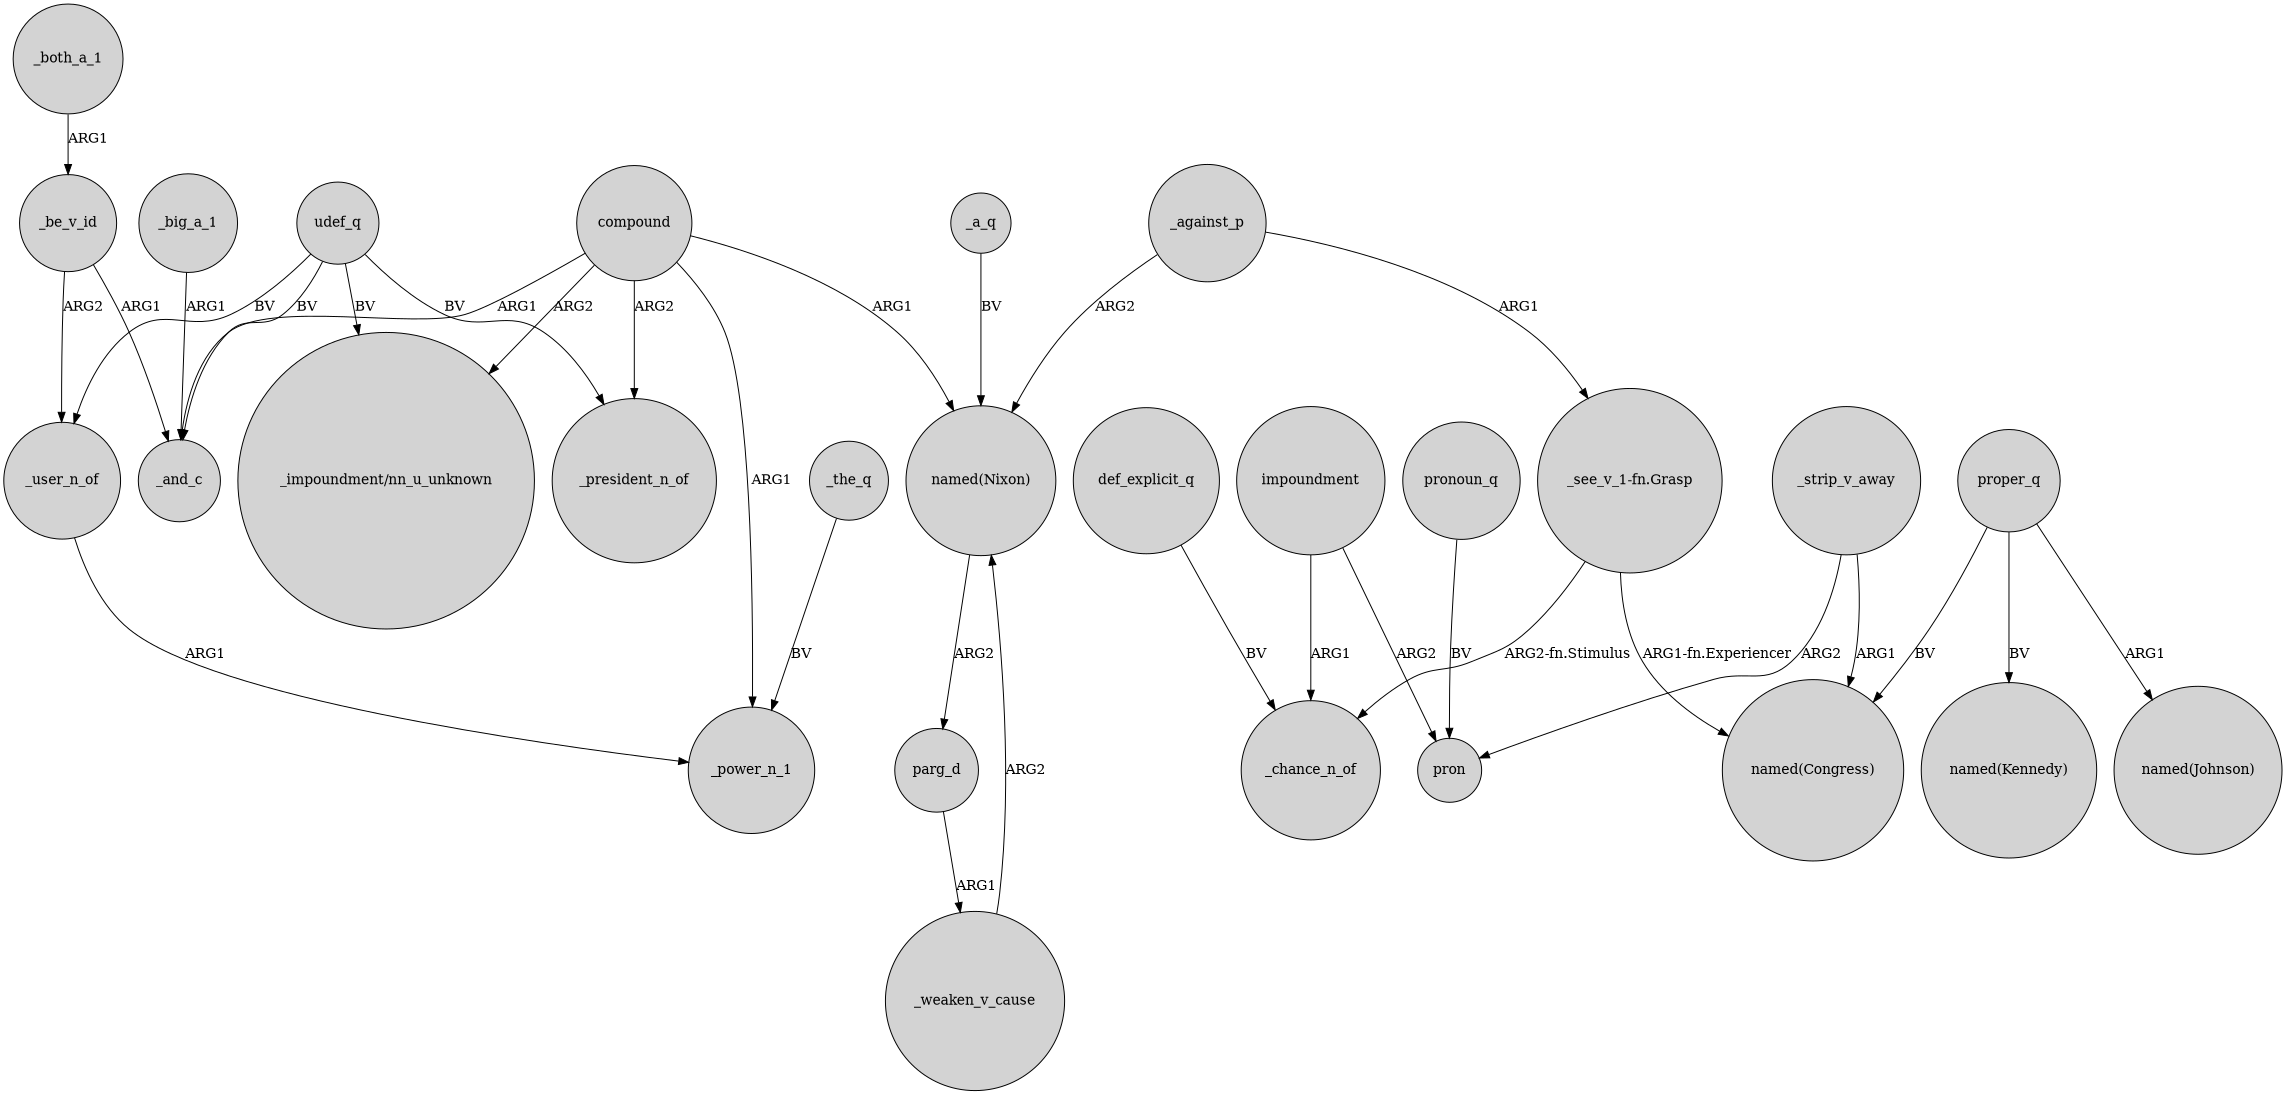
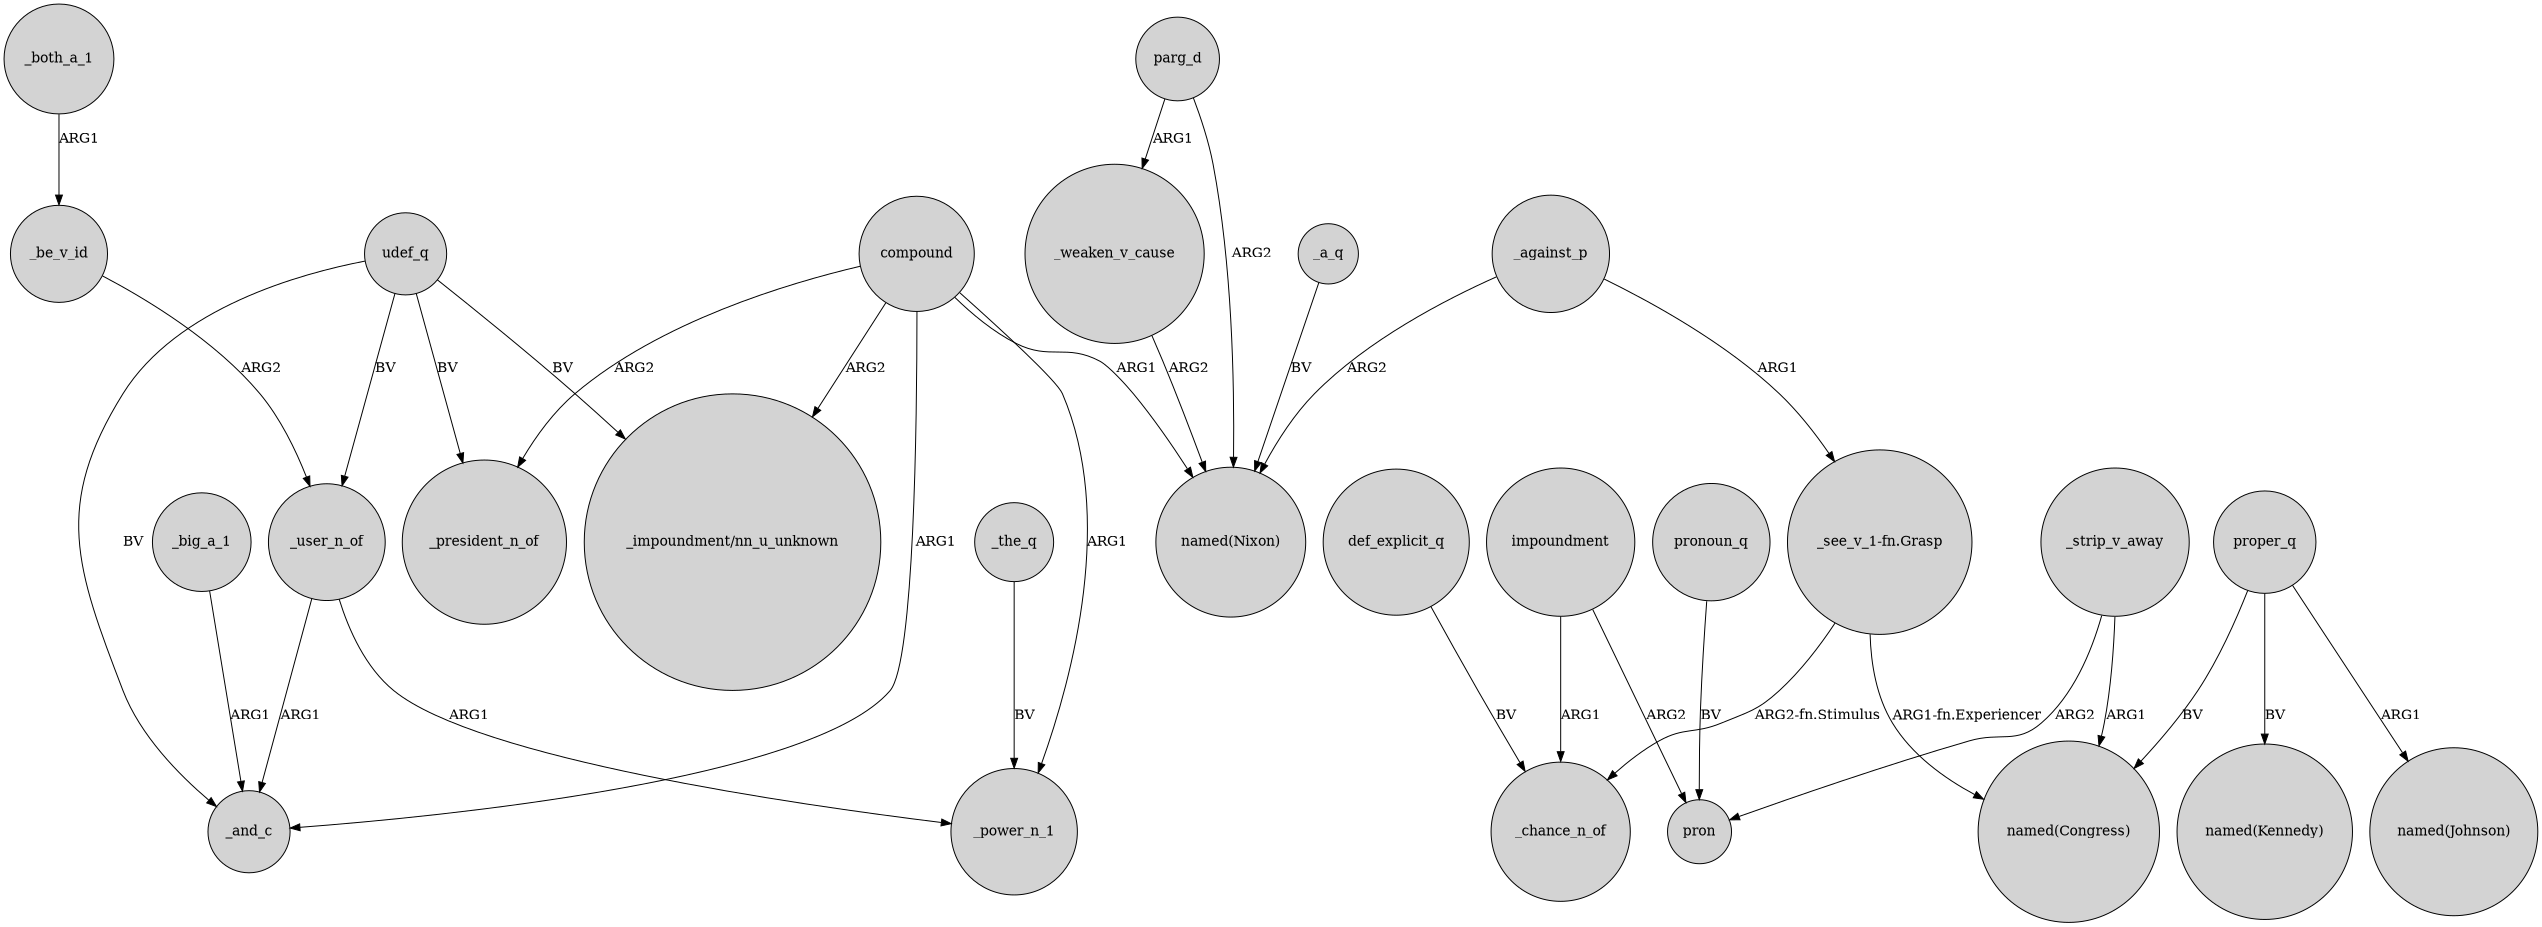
(135, 346) -> (287, 690)
(957, 637) -> (1228, 276)
